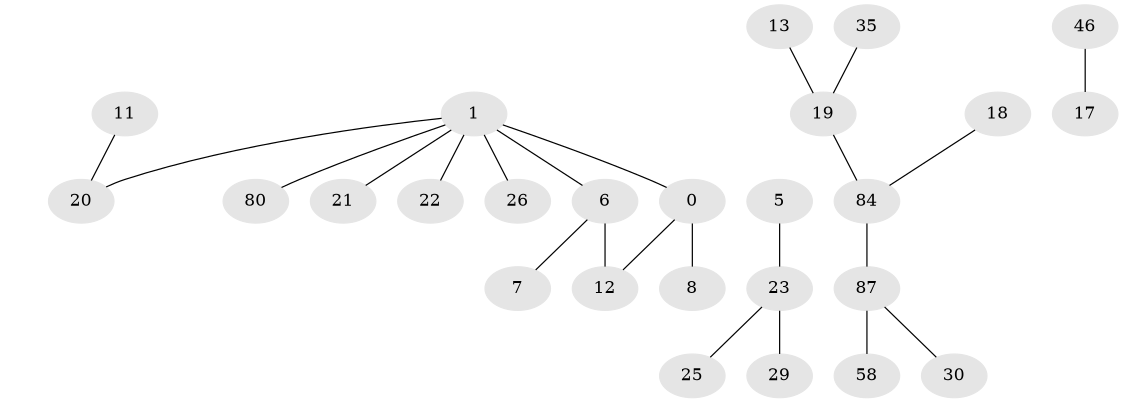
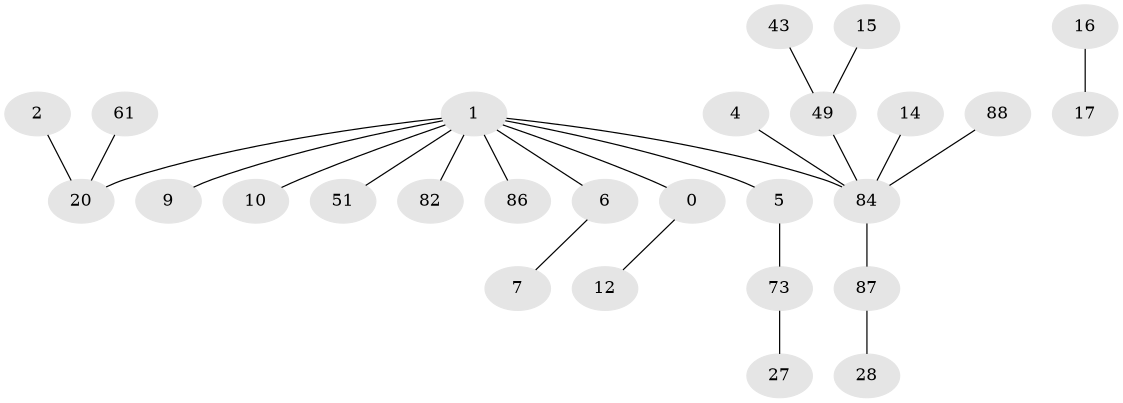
(780, 27) -> (780, 27)
(867, 27) -> (867, 27)
(1085, 27) -> (1085, 27)
none -> (38, 114)
(125, 114) -> (125, 114)
none -> (736, 114)
(823, 114) -> (823, 114)
none -> (911, 114)
(998, 114) -> (998, 114)
none -> (676, 143)
none -> (632, 148)
none -> (169, 201)
(256, 201) -> (256, 201)
(343, 201) -> (343, 201)
(430, 201) -> (430, 201)
(518, 201) -> (518, 201)
(605, 245) -> none
(692, 289) -> none
(780, 289) -> (780, 289)
(692, 376) -> none
(780, 376) -> (780, 376)
(867, 376) -> (867, 376)
(954, 376) -> none
